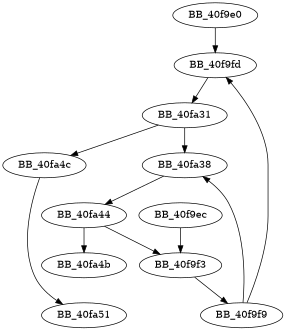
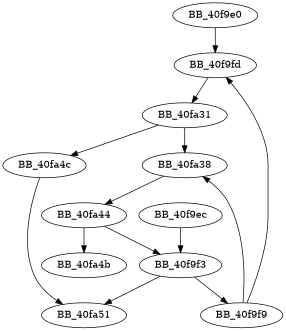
none -> (136, 289)
